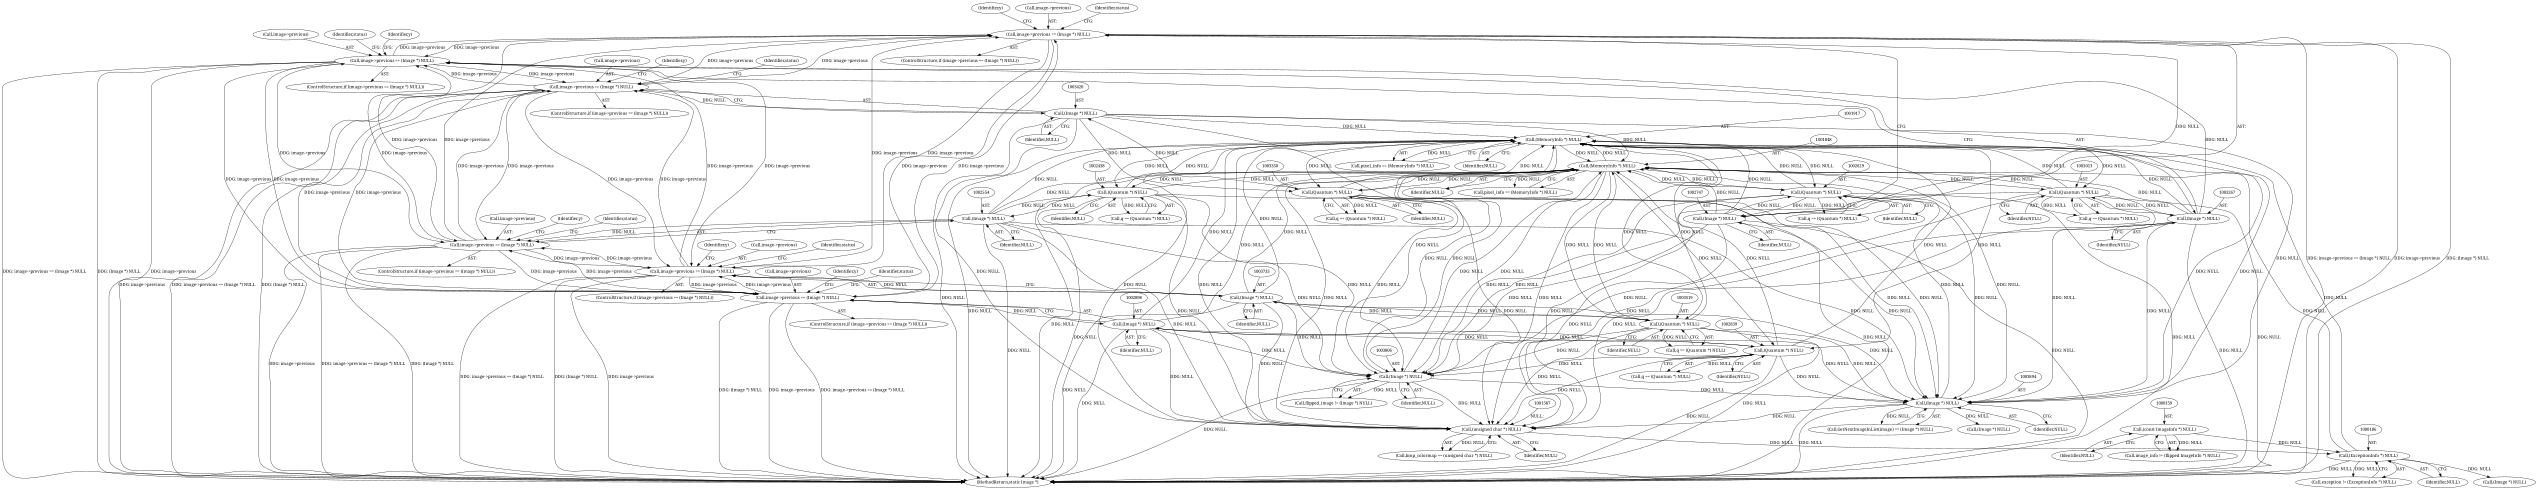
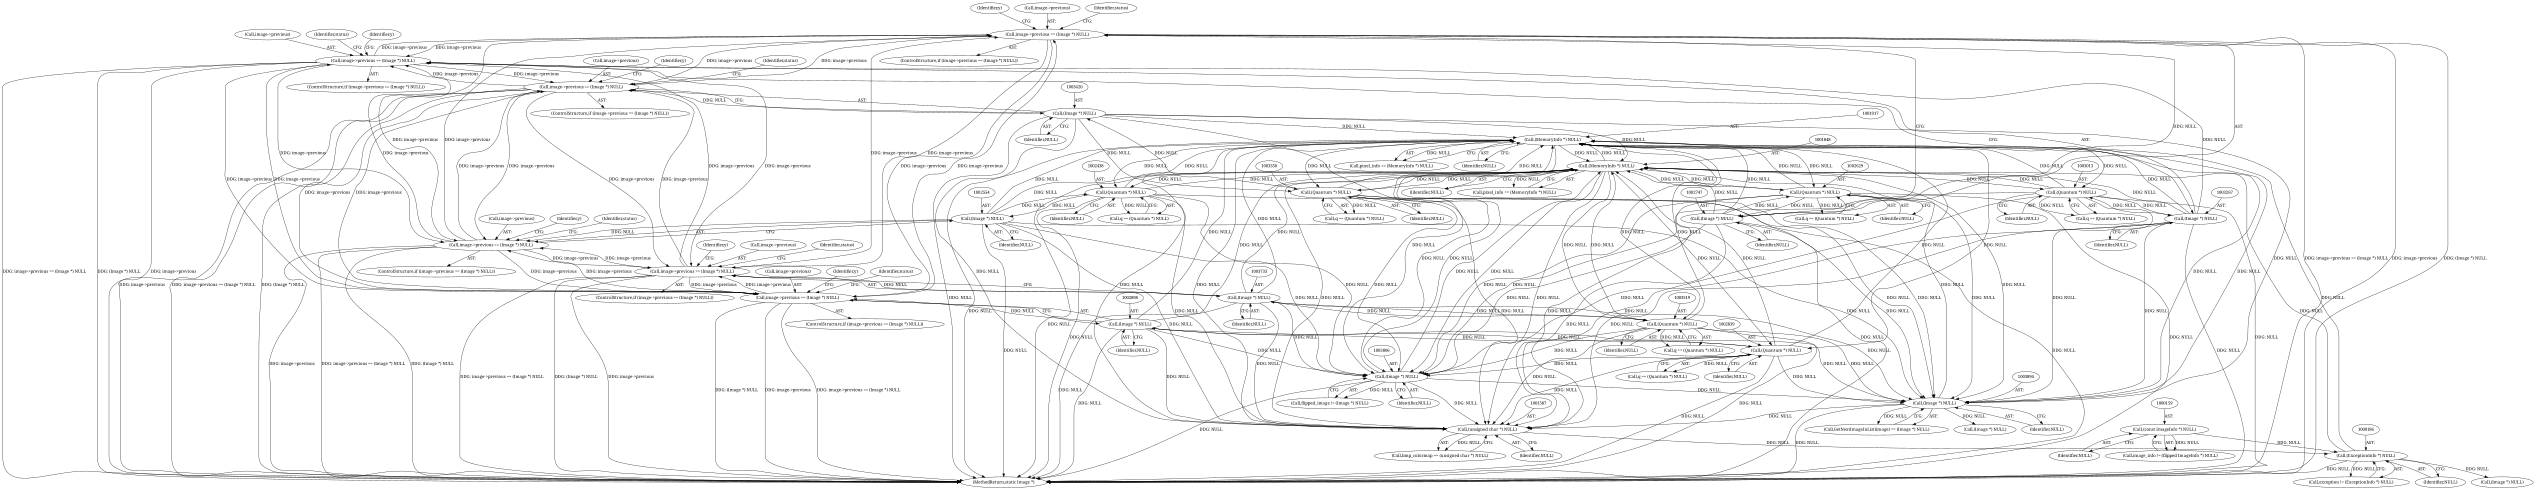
(1538, 416) -> (1532, 416)
